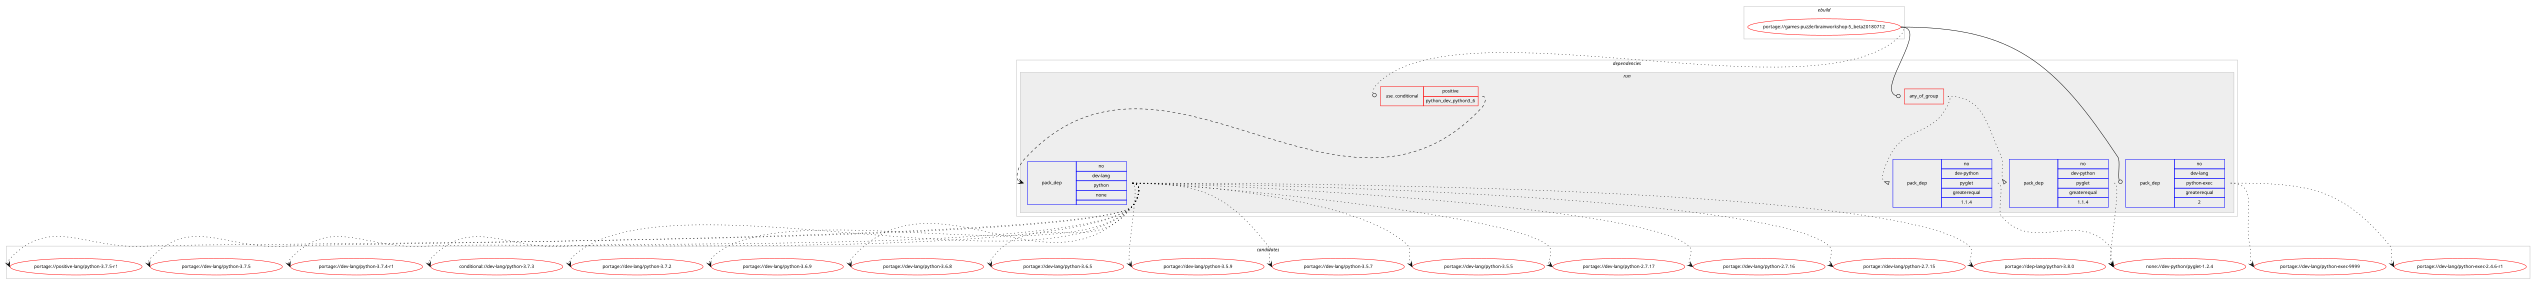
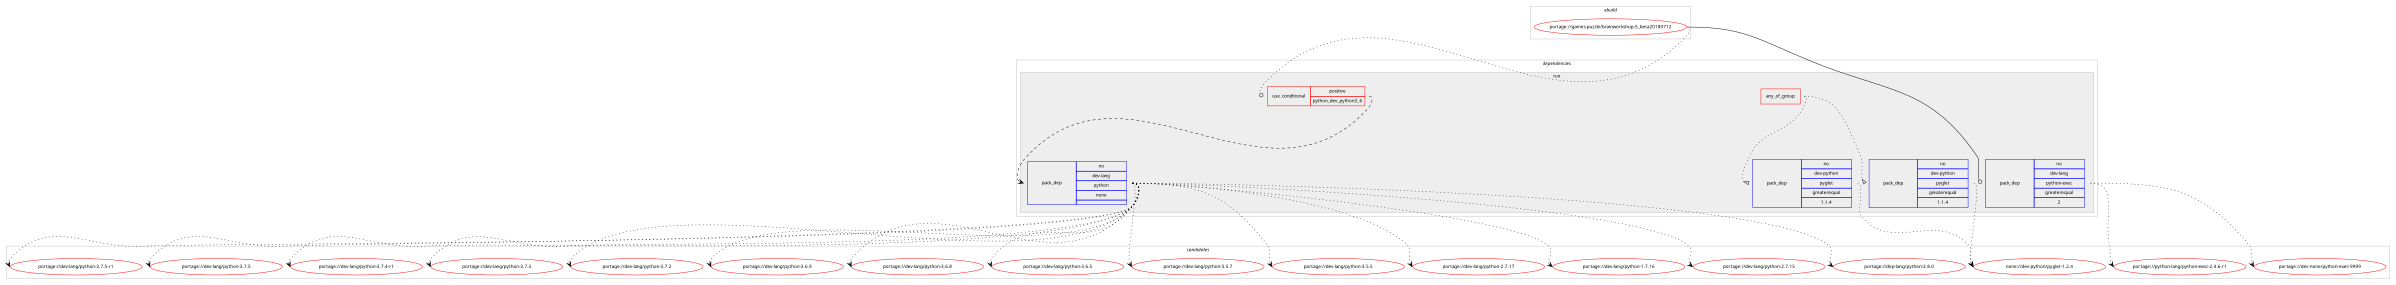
(1903, 56) -> none
(76, 267) -> (76, 267)
(497, 267) -> (497, 267)
(1198, 267) -> none
(1759, 267) -> (1619, 267)
(2320, 267) -> (2320, 267)
(2460, 267) -> (2180, 267)
